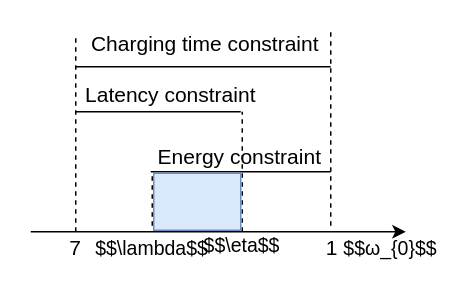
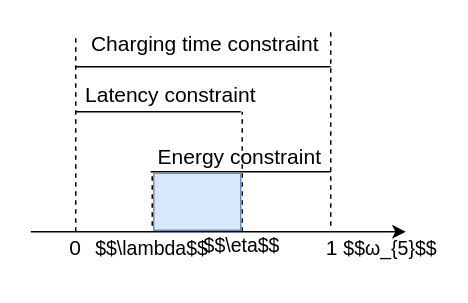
(76, 248) -> (76, 248)
(391, 248) -> (391, 248)
